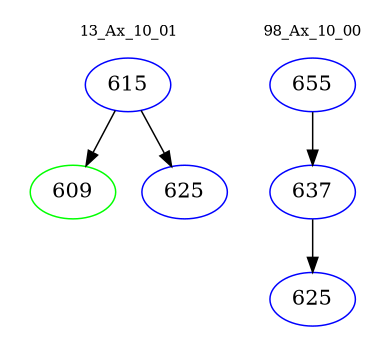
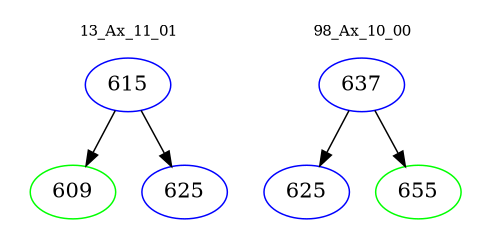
(129, 32) -> (129, 32)
(313, 85) -> (418, 192)
(313, 131) -> (386, 132)
